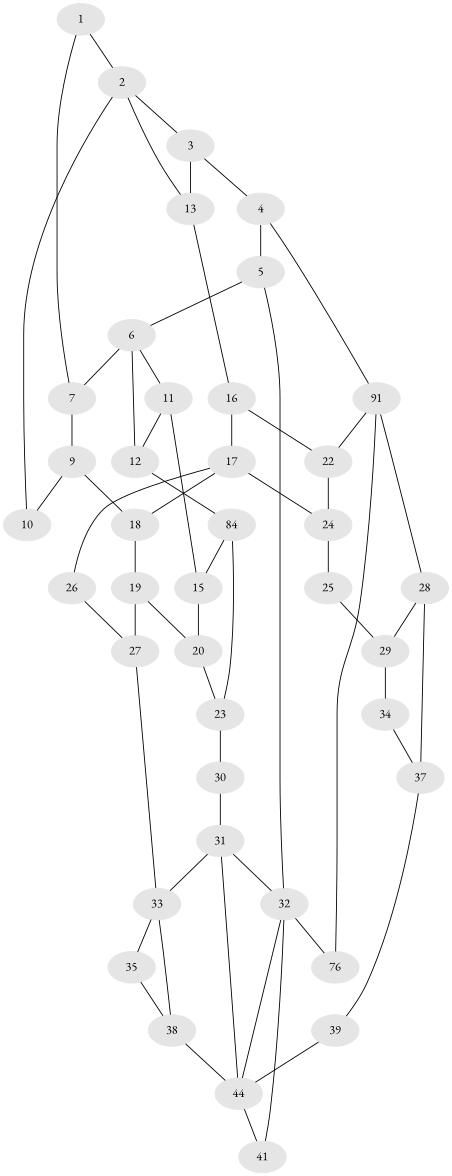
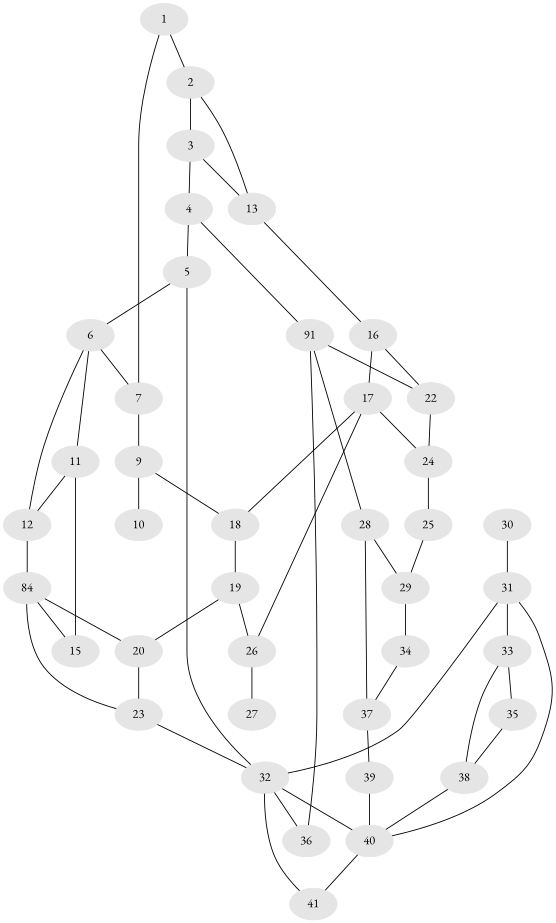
(27, 294) -> none
(135, 620) -> (244, 620)
(198, 620) -> (83, 620)
(220, 746) -> (202, 746)
(146, 778) -> none
(335, 967) -> (306, 841)
(239, 1094) -> (370, 841)
